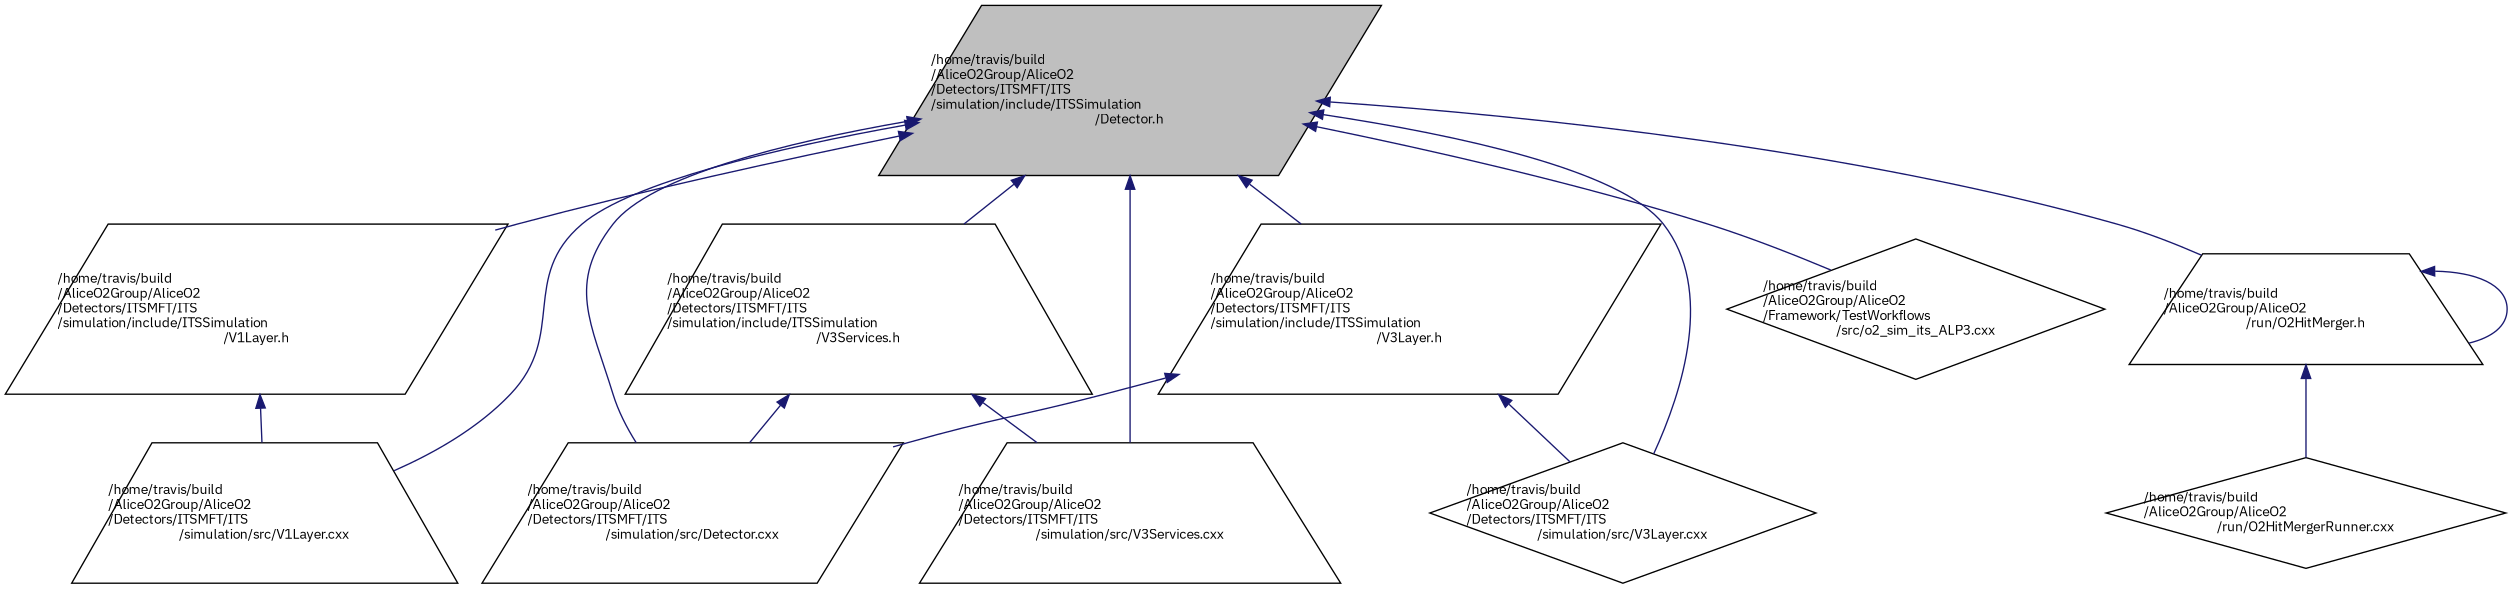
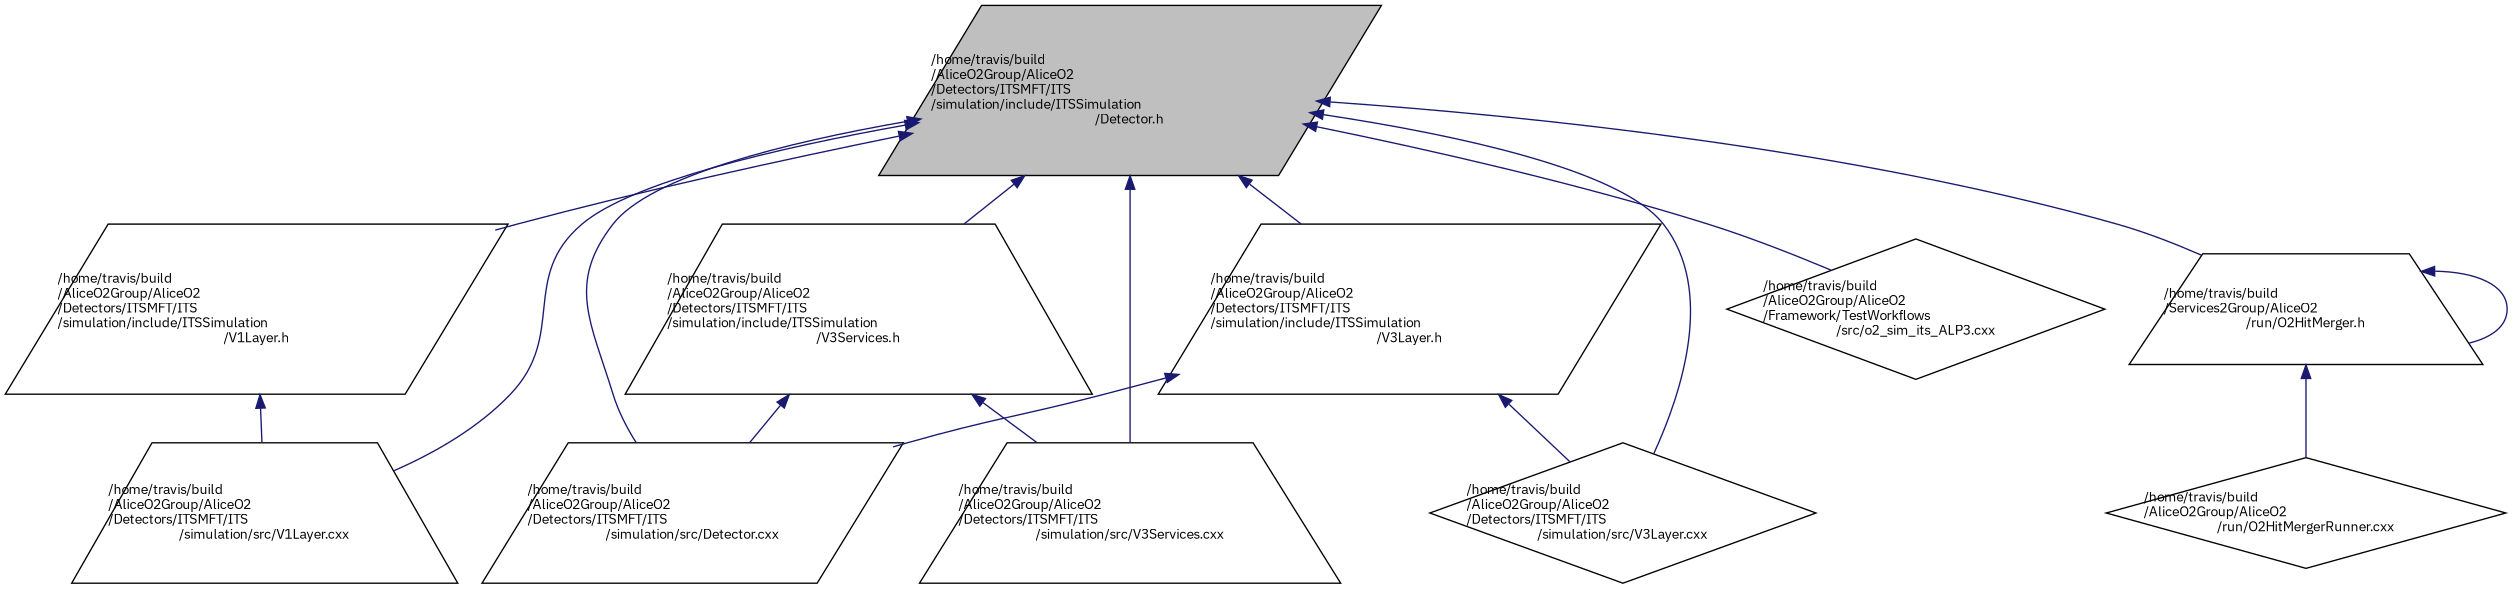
(2306, 309) -> (2306, 309)
